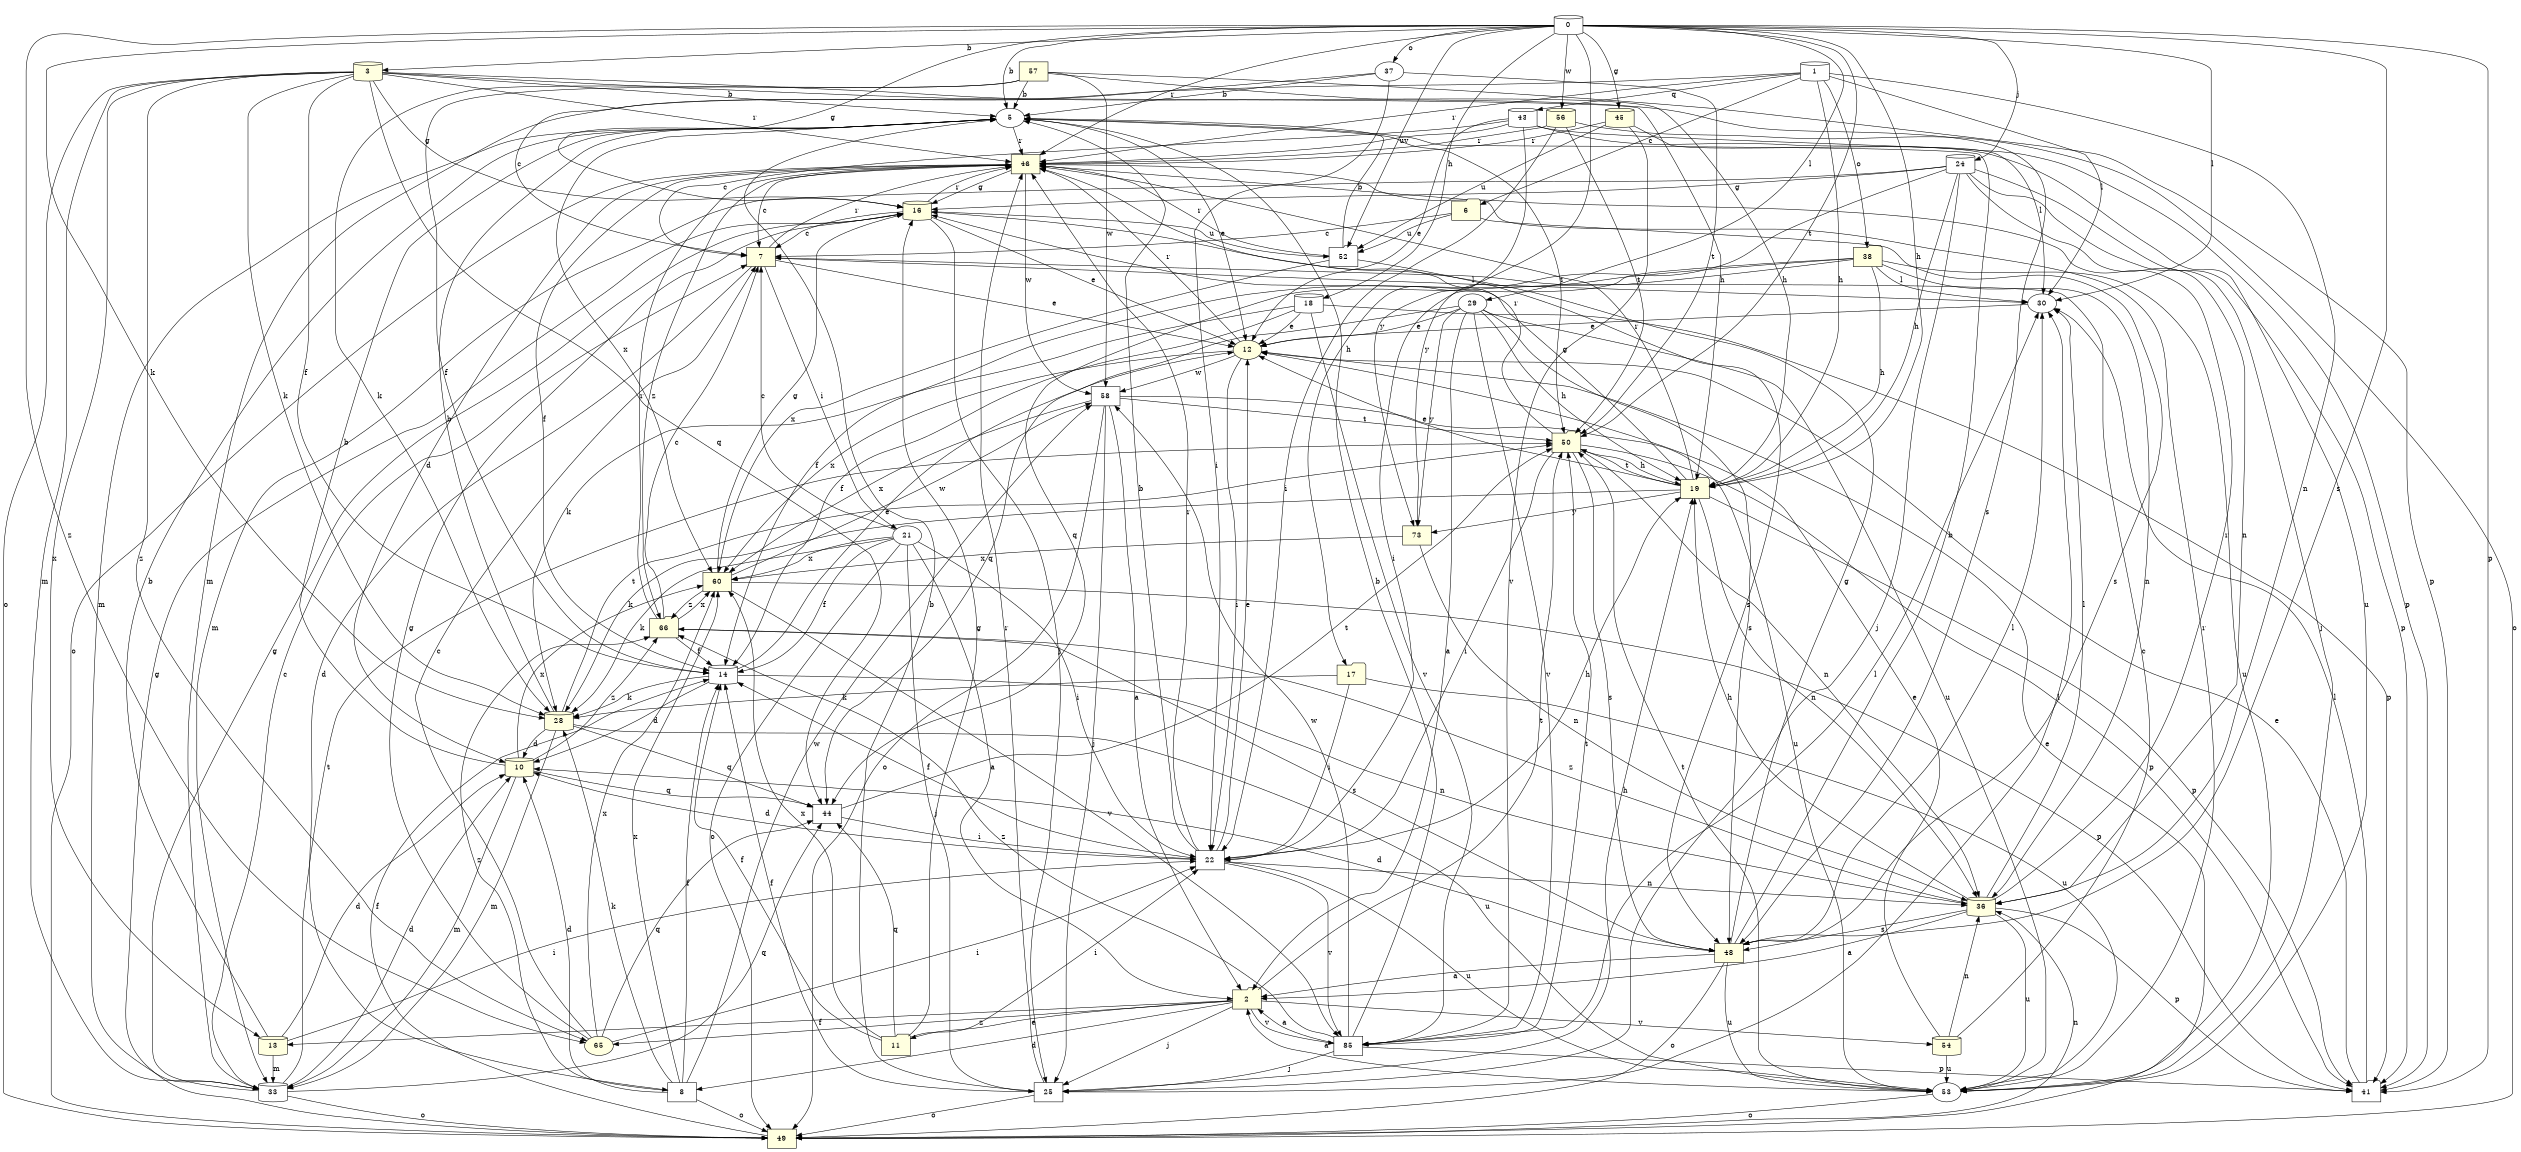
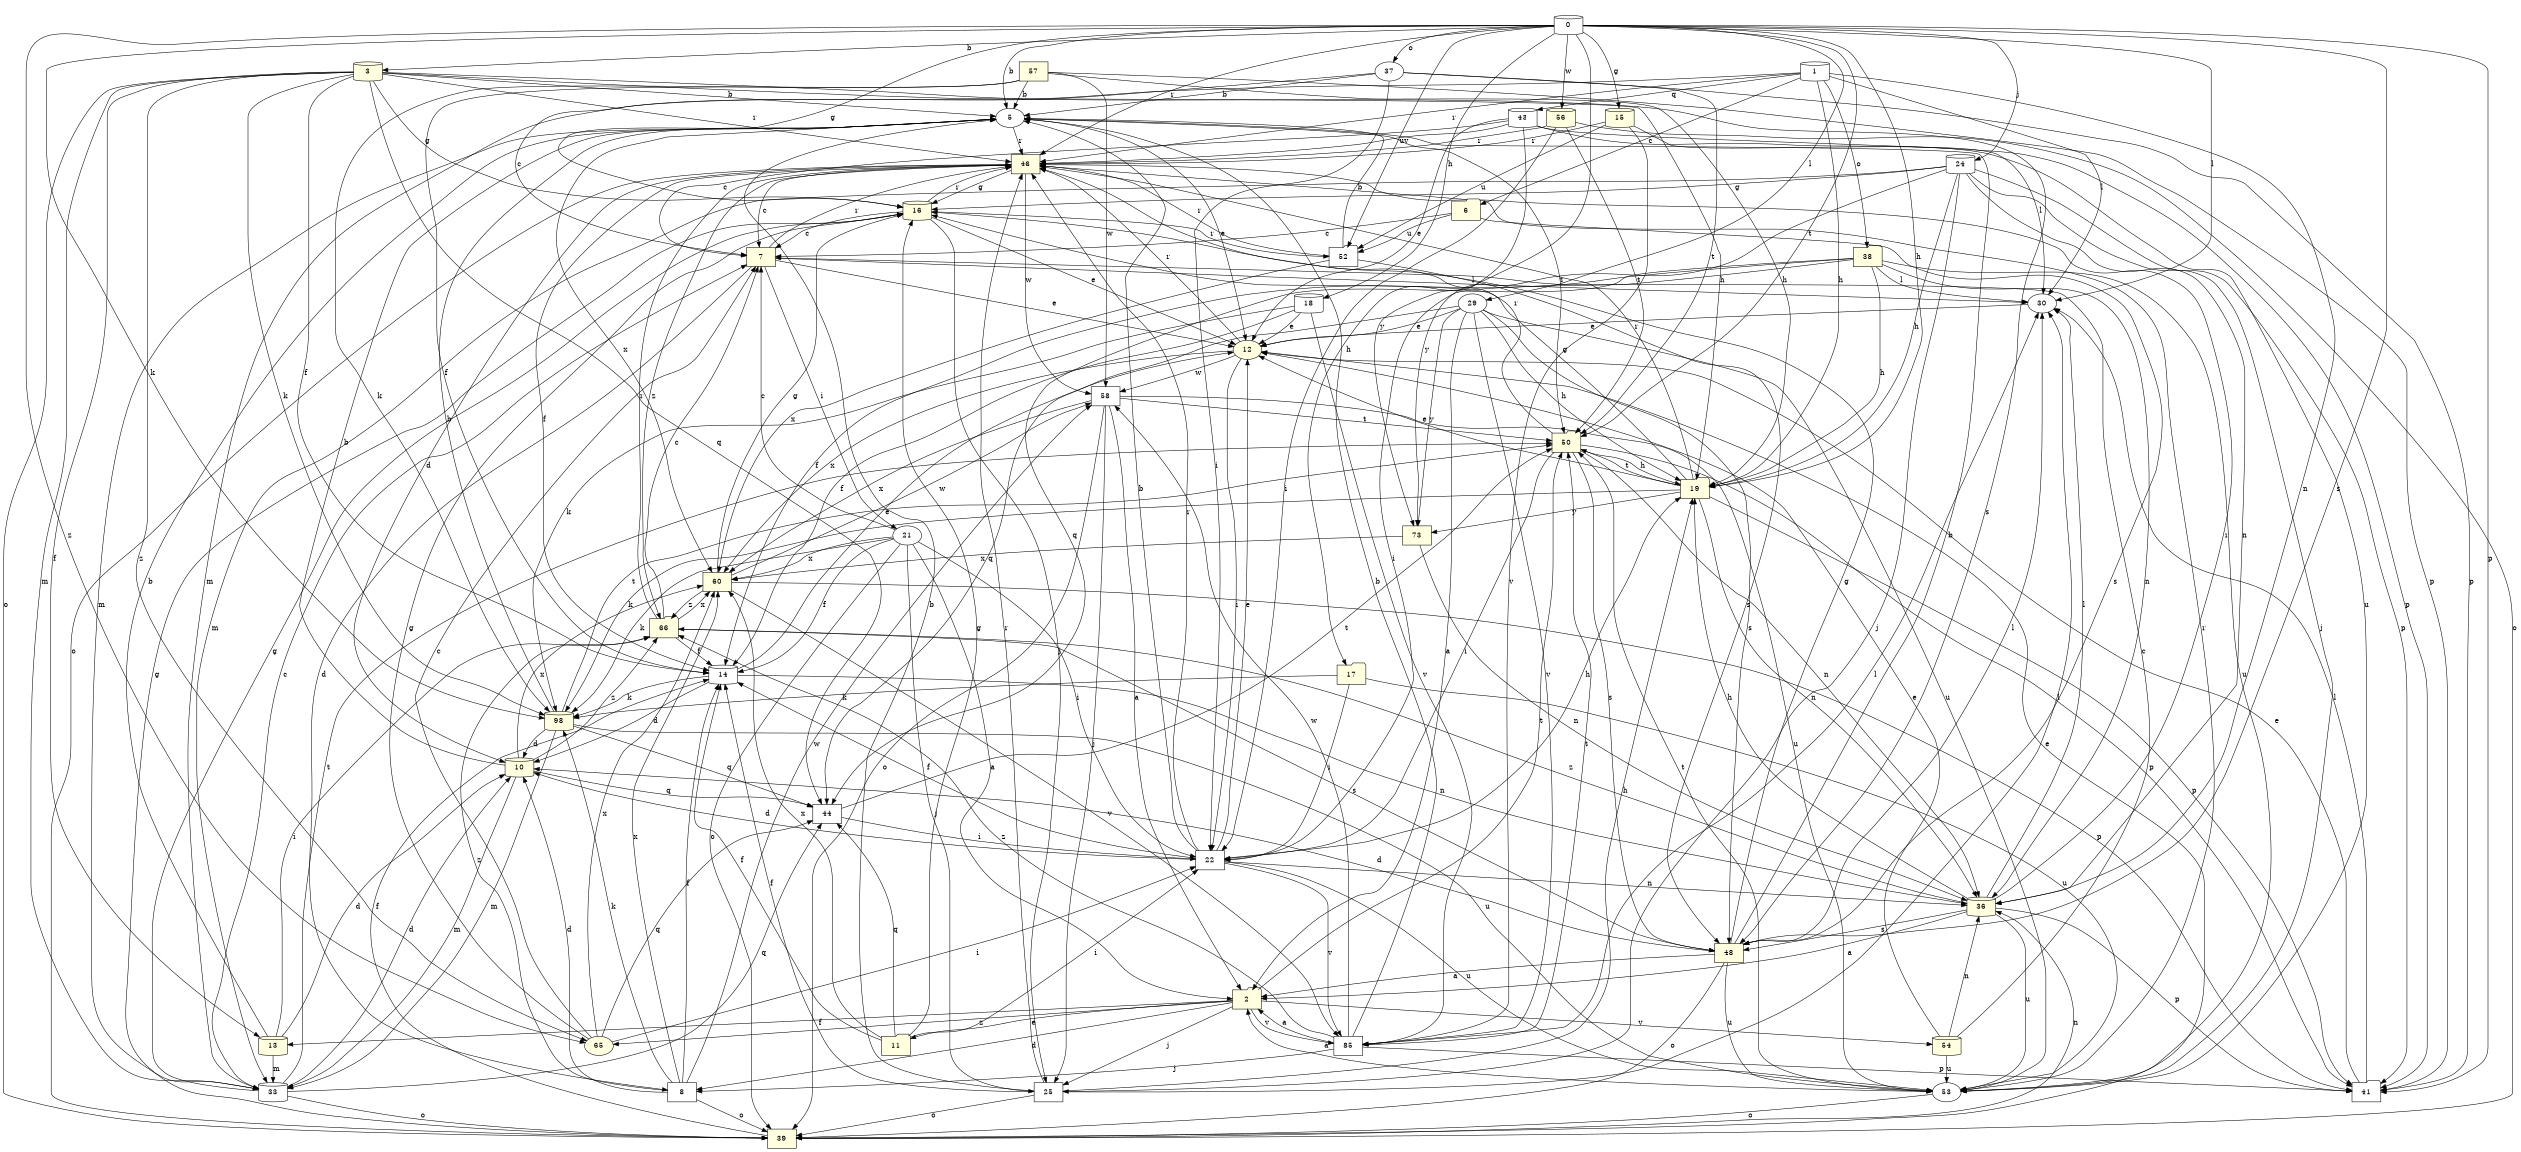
(1620, 118) -> (1620, 118)
(1212, 234) -> (1212, 234)
(2070, 475) -> (2282, 217)
(55, 559) -> (55, 559)
(559, 721) -> (559, 721)
(706, 909) -> (367, 751)
(1236, 1076) -> (1018, 1077)
(782, 1139) -> (782, 1139)
